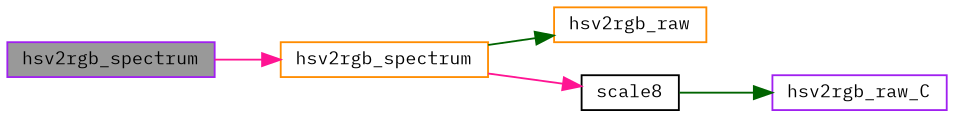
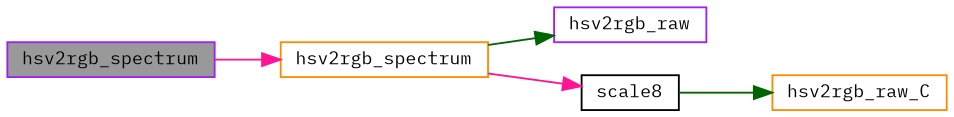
(630, 25) -> (630, 25)
(860, 93) -> (860, 93)
